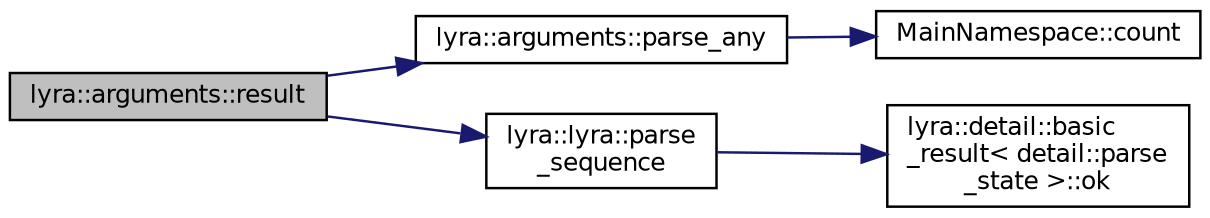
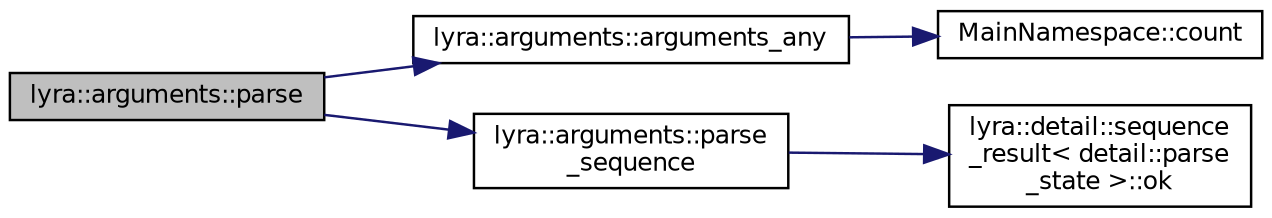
(601, 40) -> (631, 40)
(168, 97) -> (167, 97)
(601, 151) -> (631, 151)
(1038, 156) -> (1100, 156)
